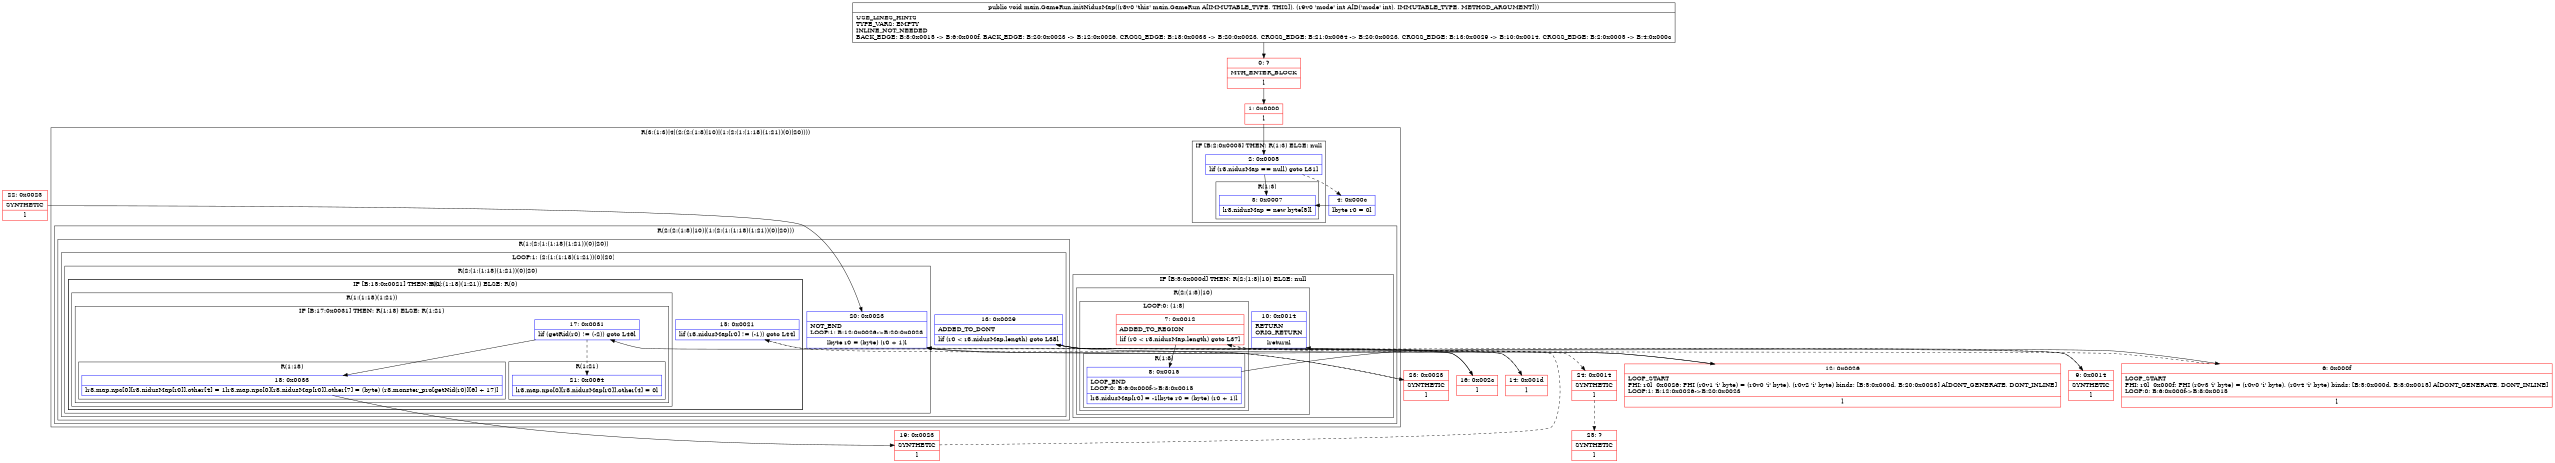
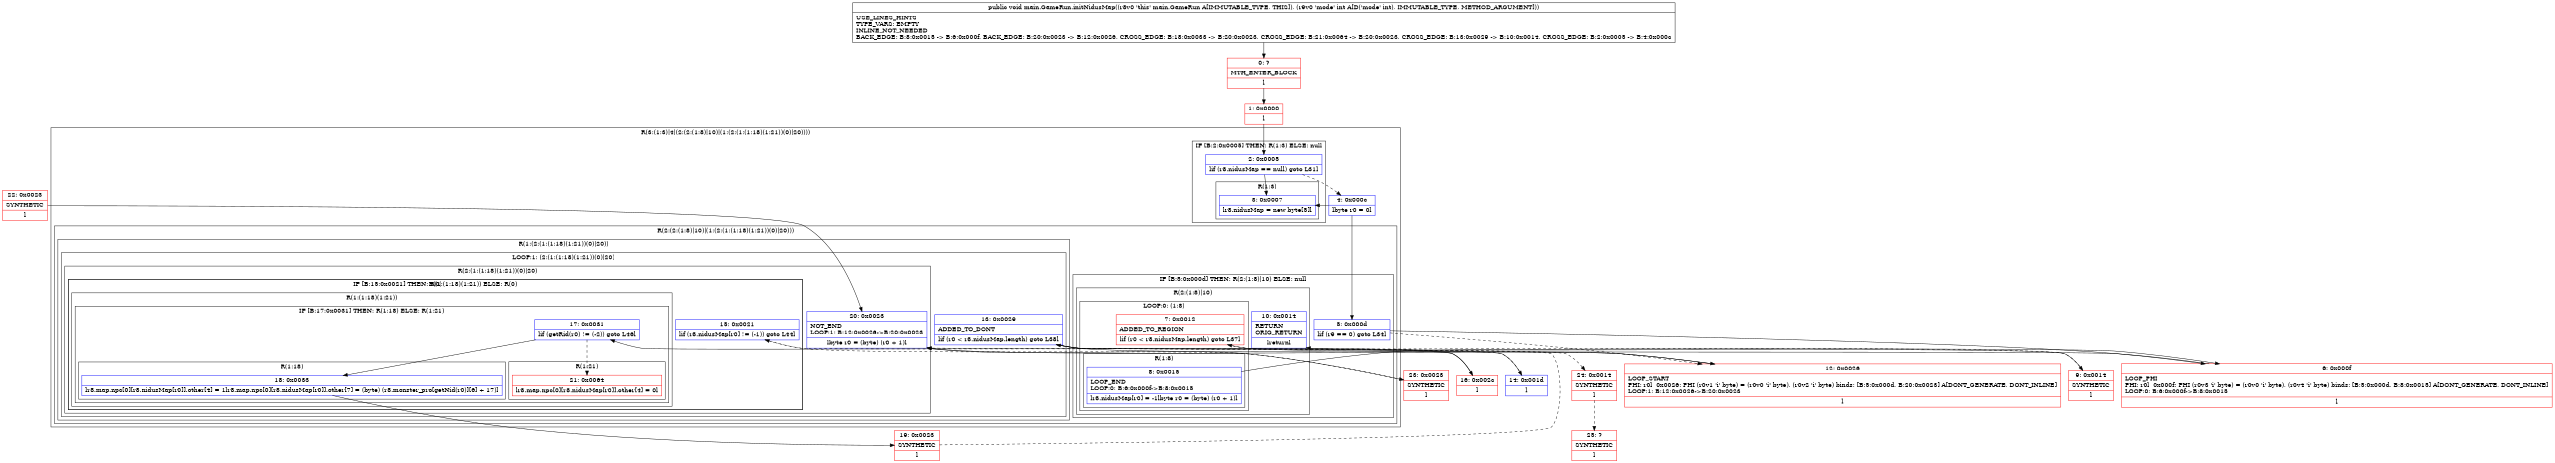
none -> (1352, 330)
(1721, 352) -> (1721, 352)
(1172, 357) -> none
(2146, 379) -> (2141, 379)
(587, 386) -> (587, 386)
(1526, 386) -> (1526, 386)
